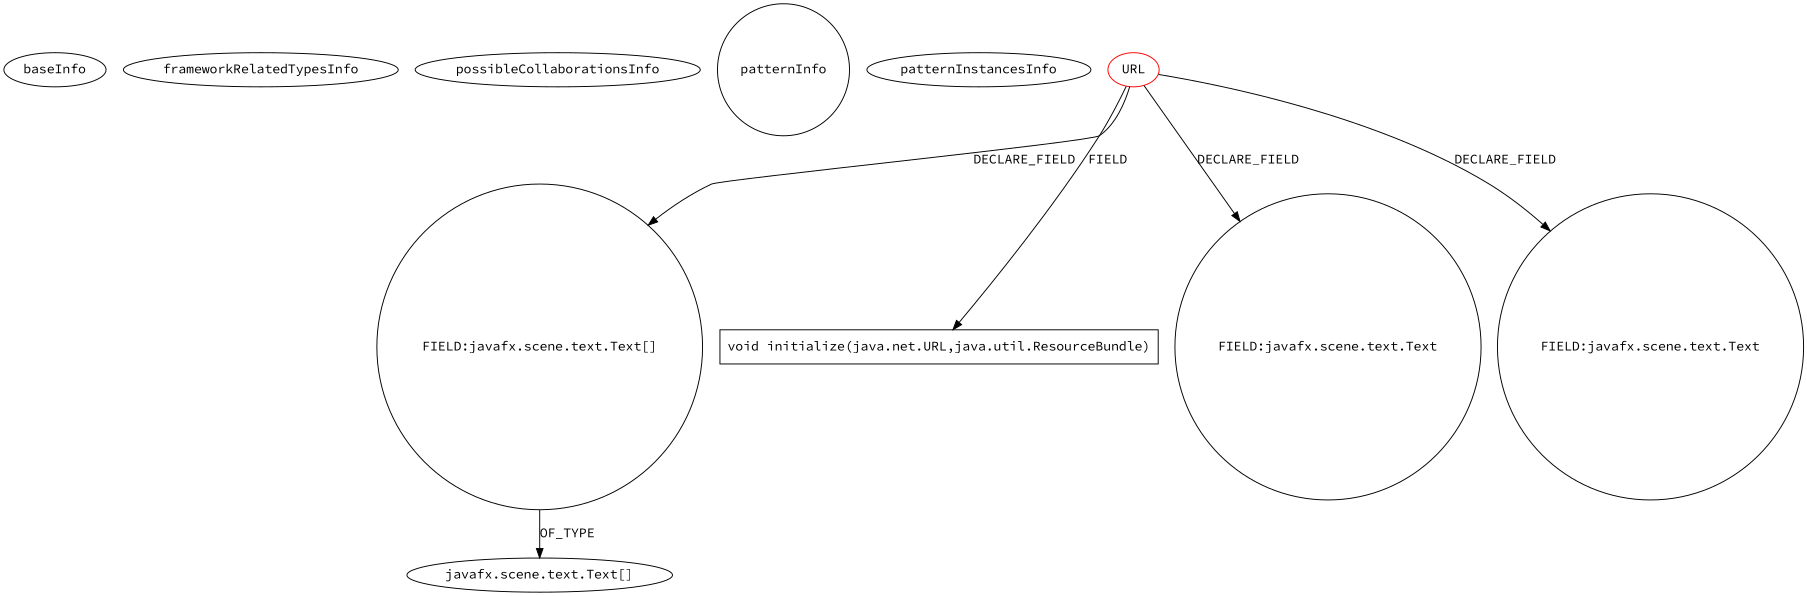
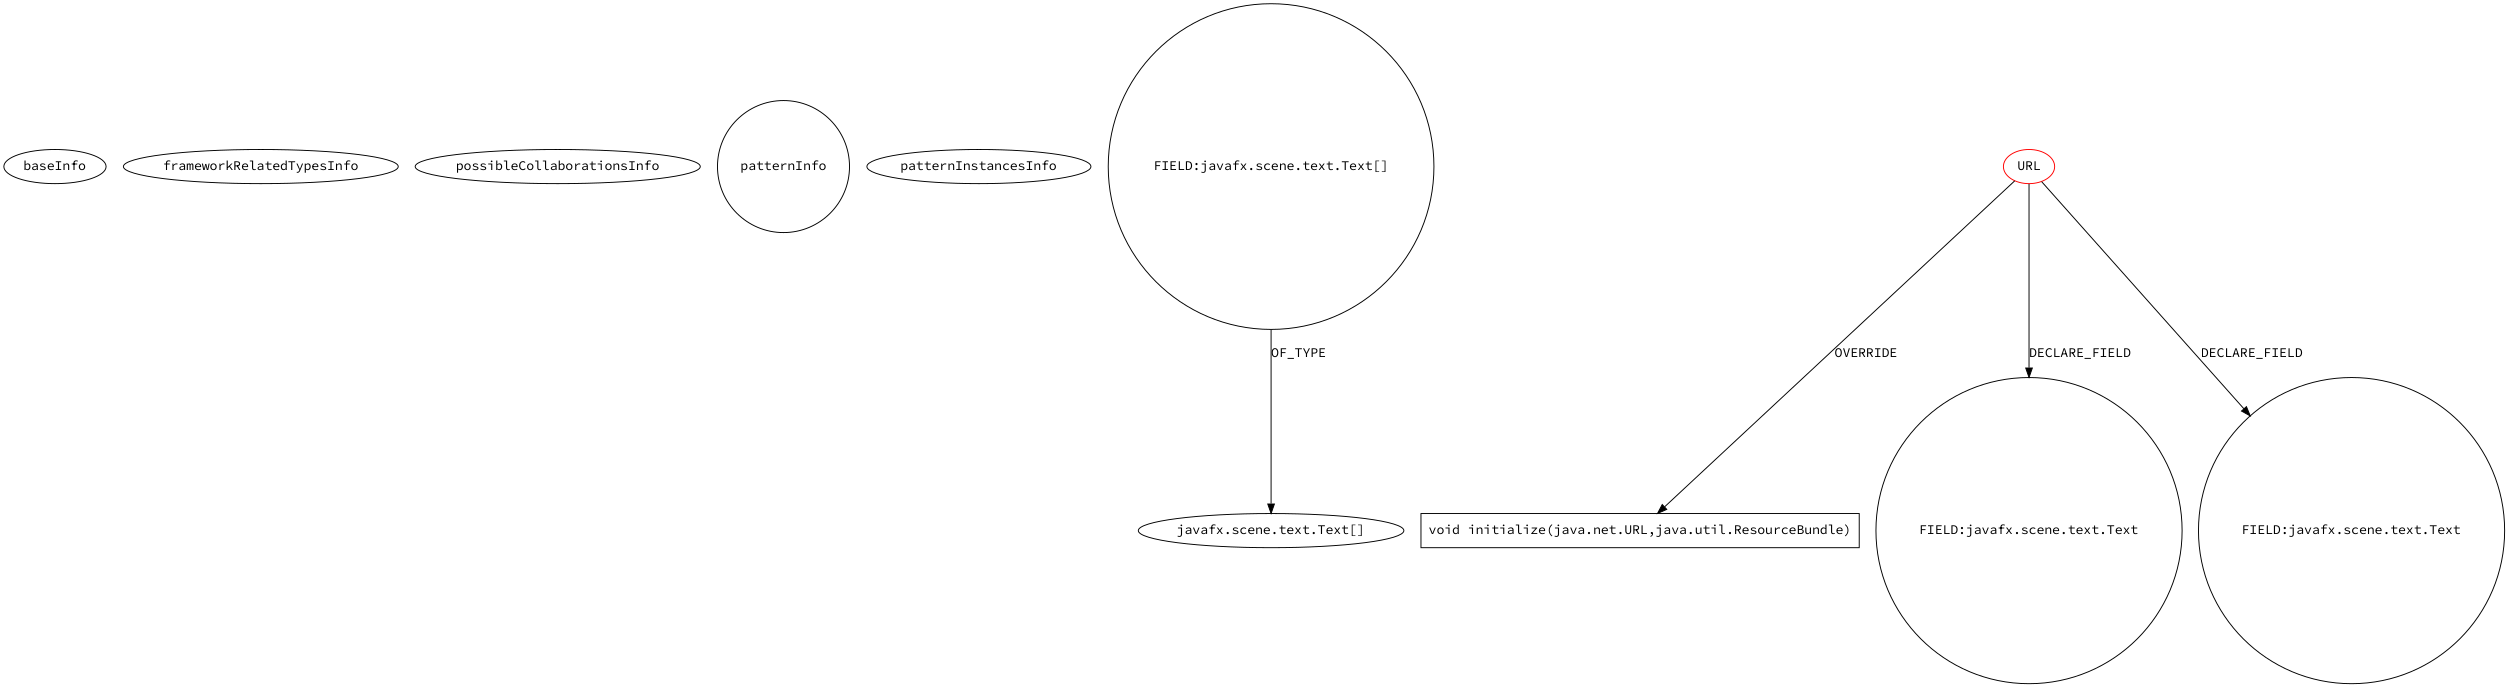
(1108, 160) -> (1866, 354)
(902, 161) -> none
